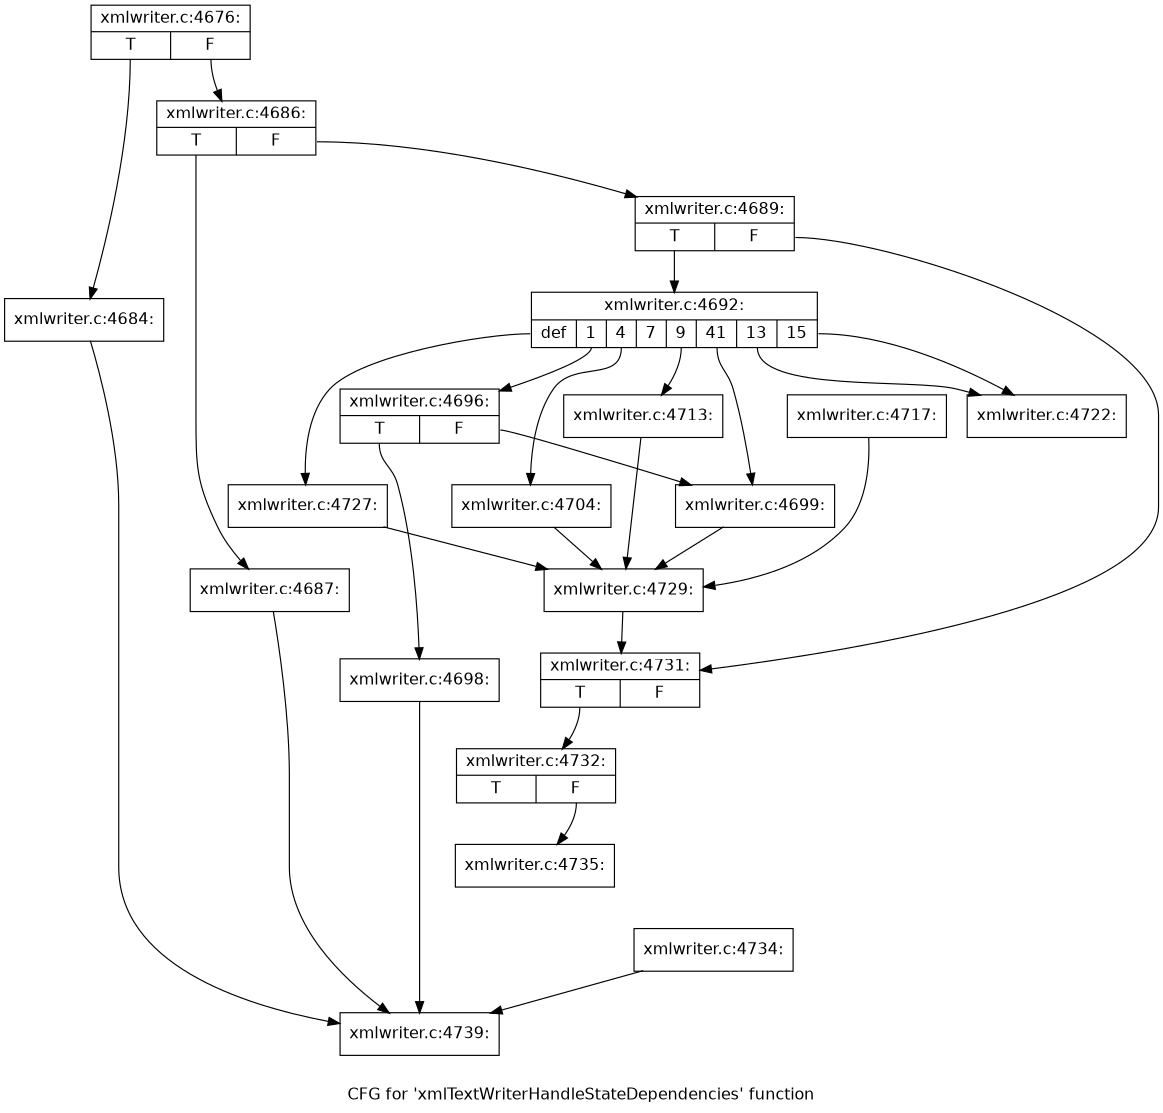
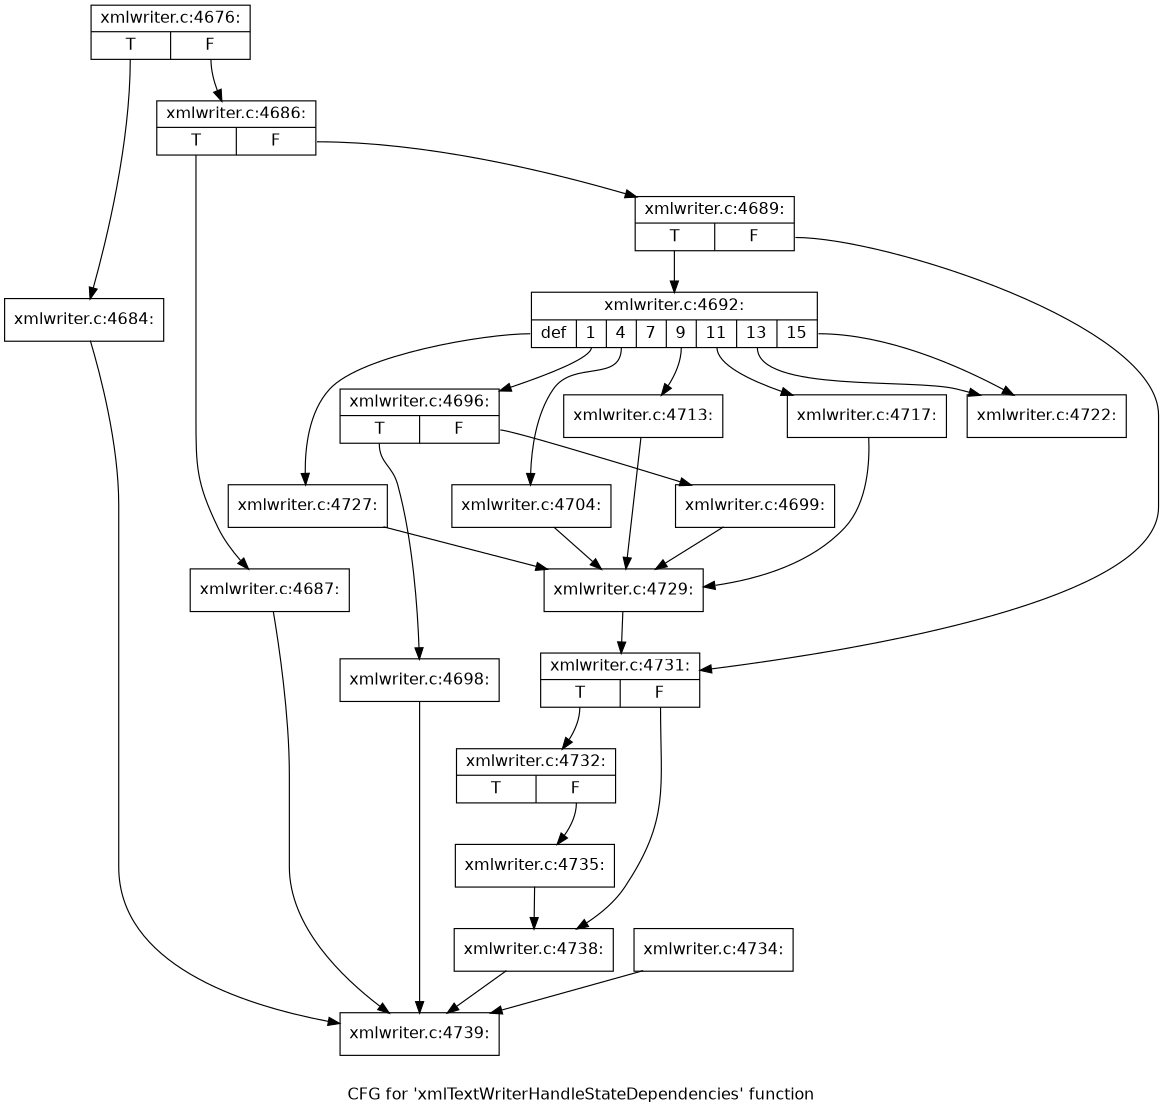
(716, 333) -> (716, 333)
(738, 409) -> (744, 376)
none -> (534, 950)
